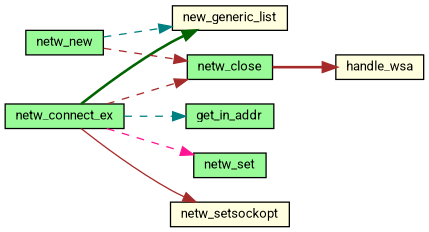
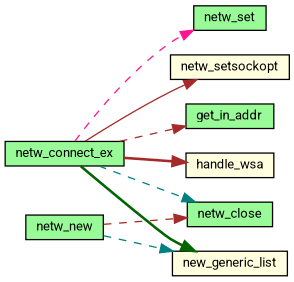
(298, 67) -> (148, 160)
(141, 94) -> (141, 182)
(148, 116) -> (146, 135)
